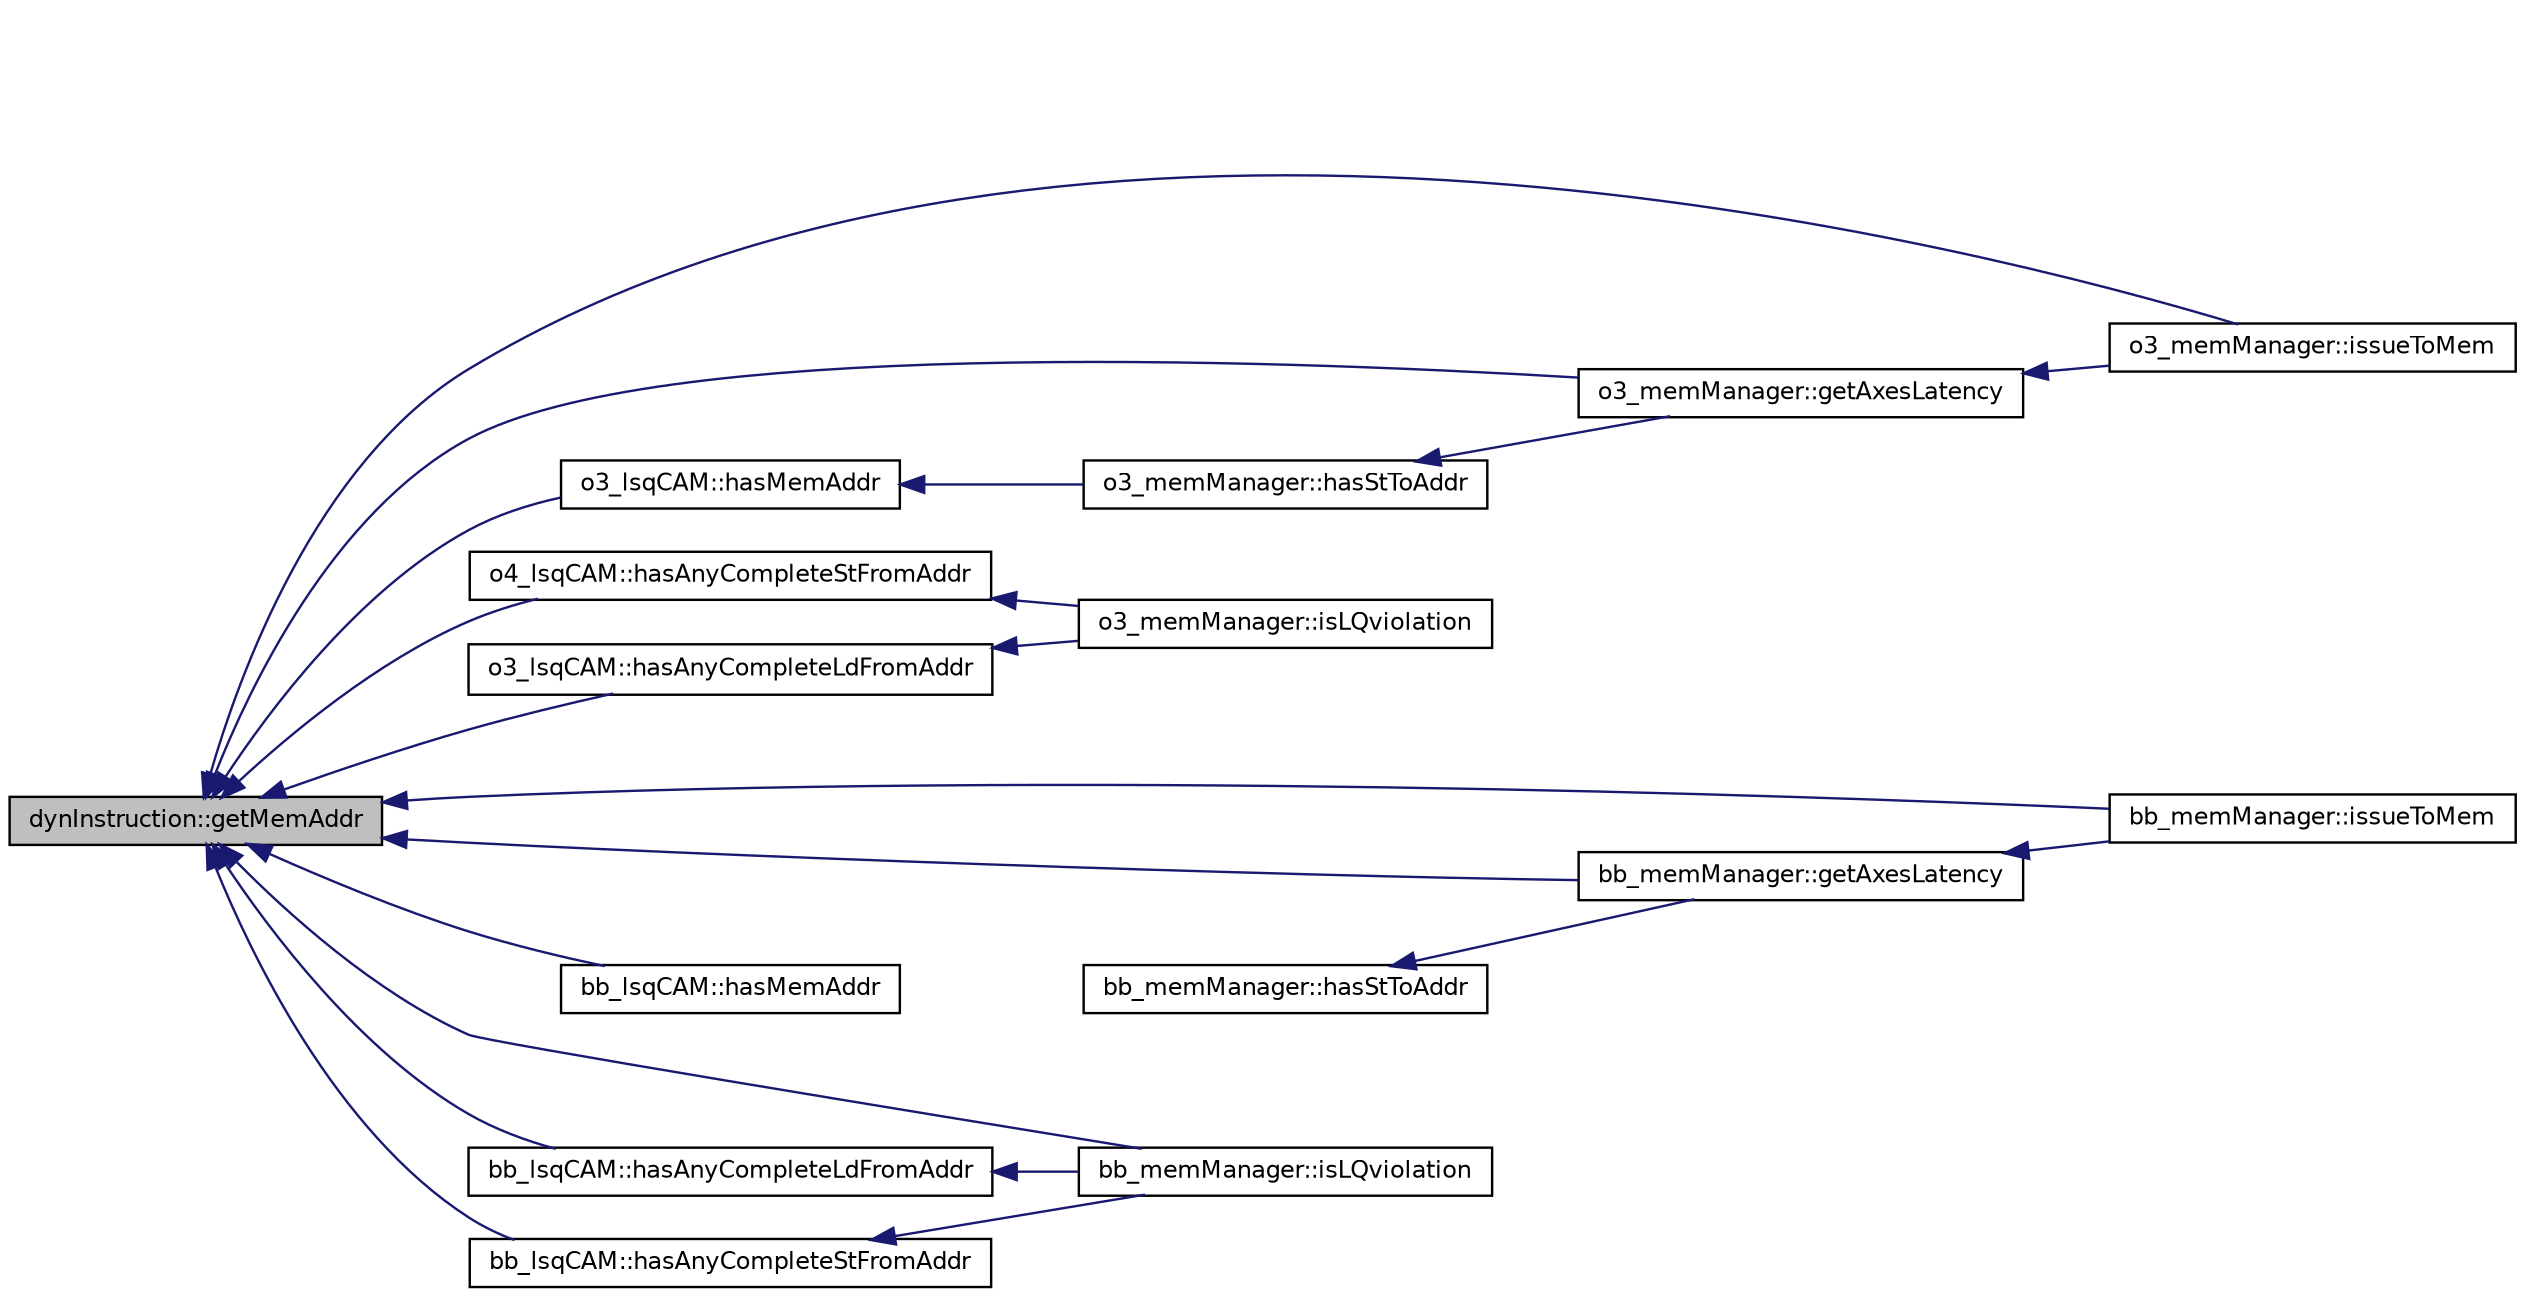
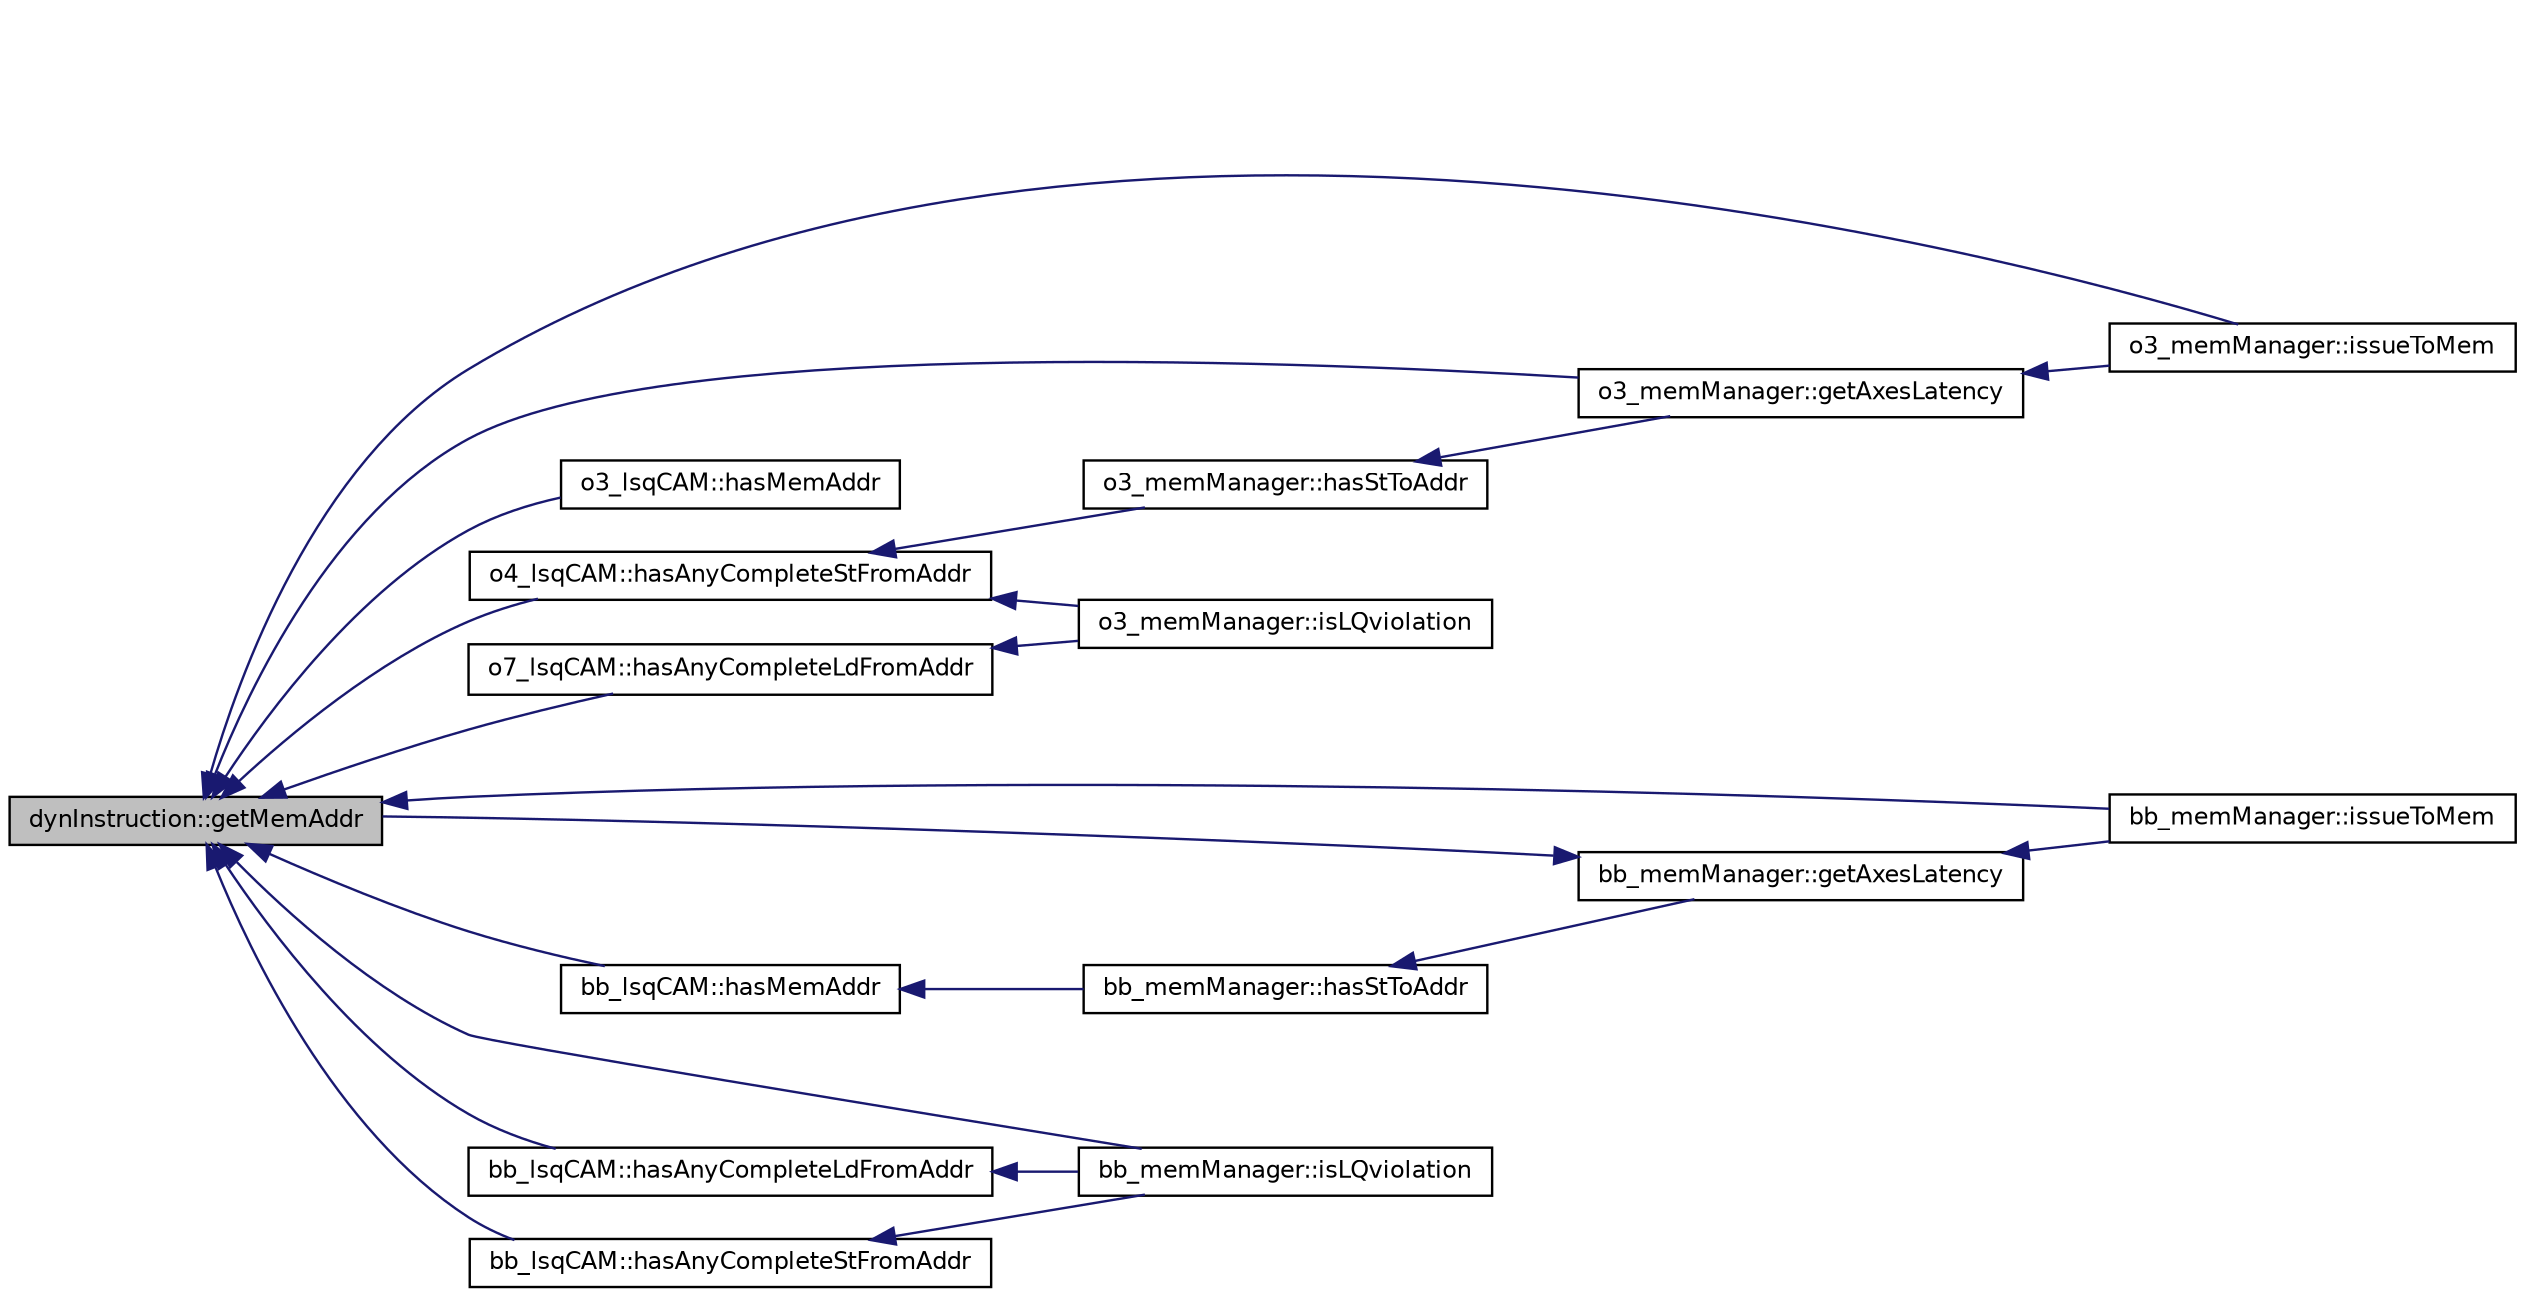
(1004, 484) -> (1020, 528)
(730, 670) -> (730, 670)
(992, 865) -> (968, 831)
none -> (1004, 989)
